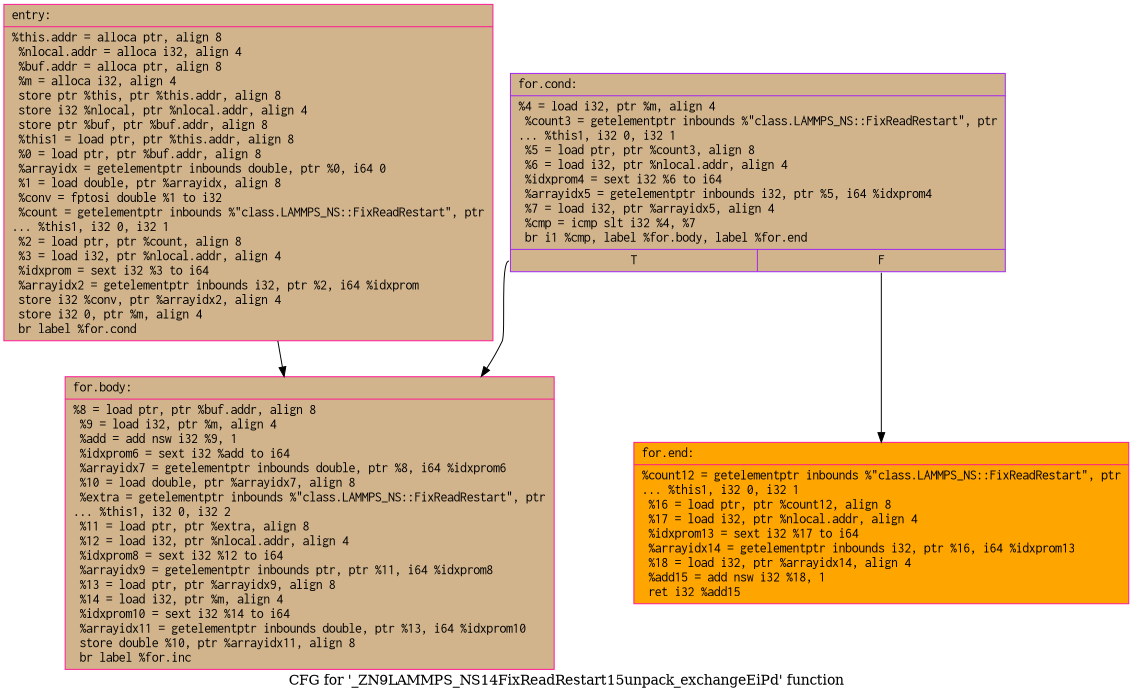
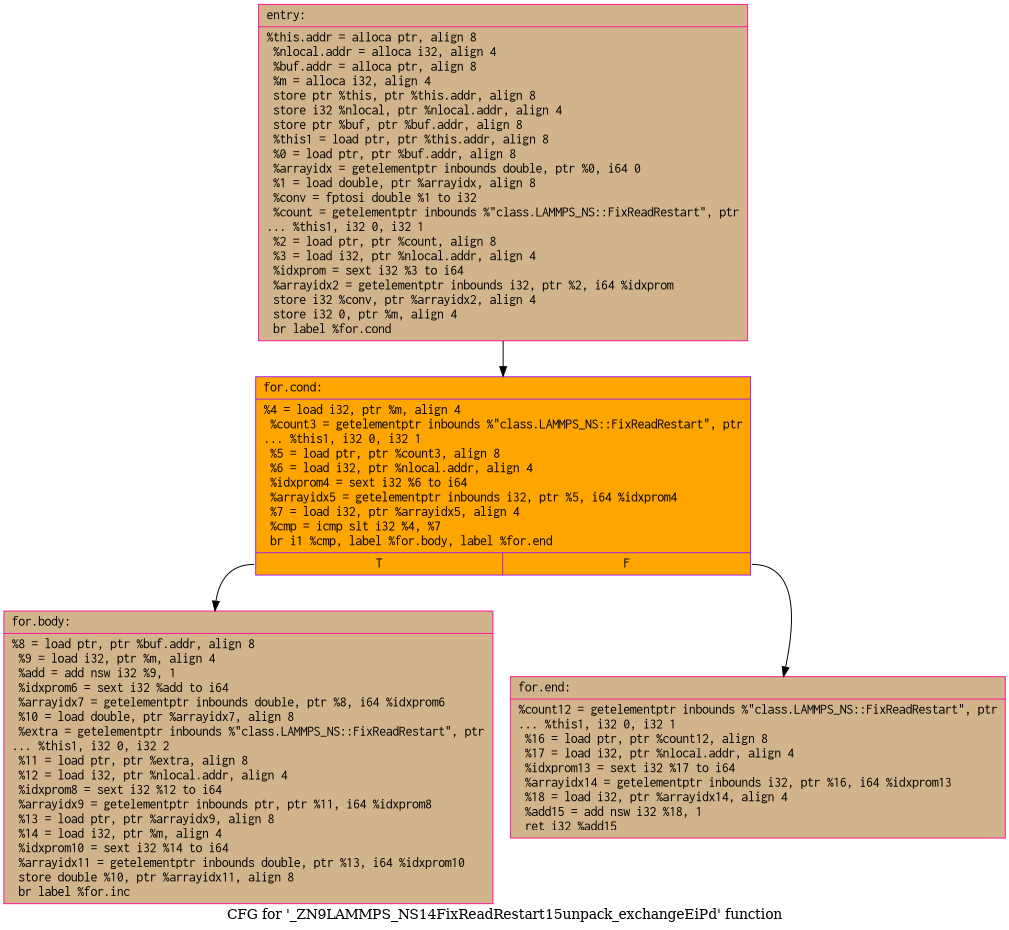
(758, 173) -> (503, 476)
(280, 354) -> (503, 354)
(881, 523) -> (758, 757)
